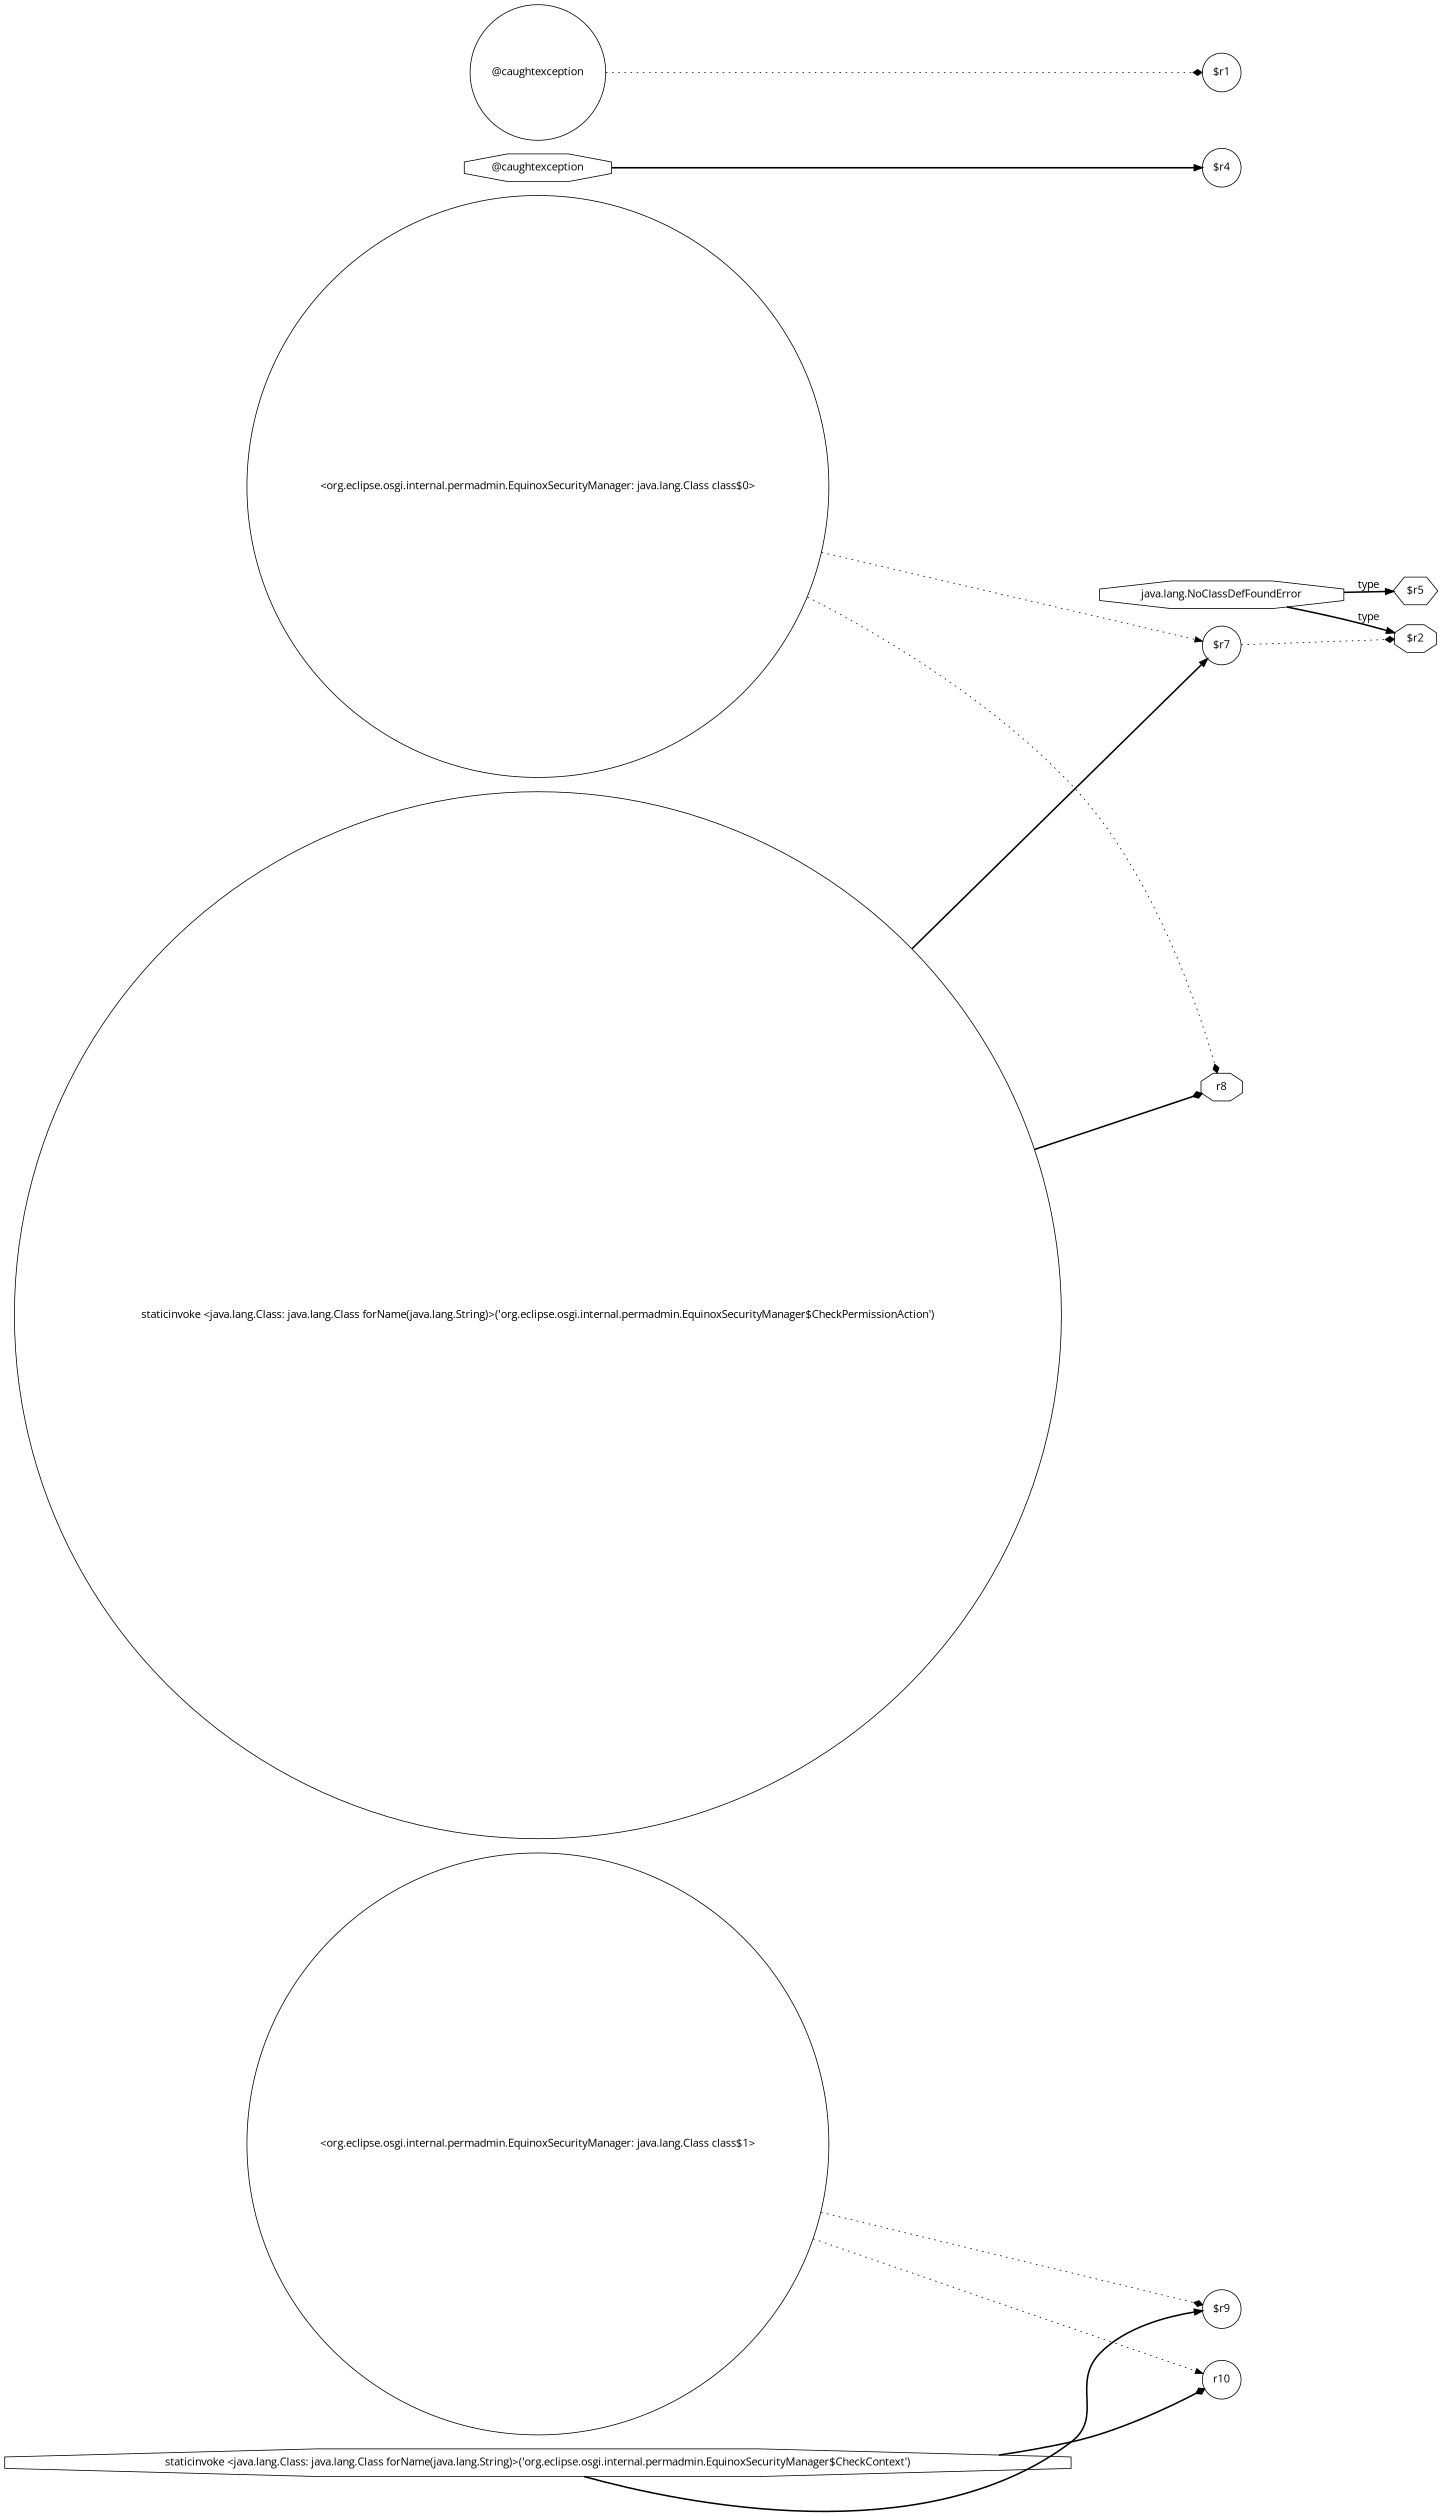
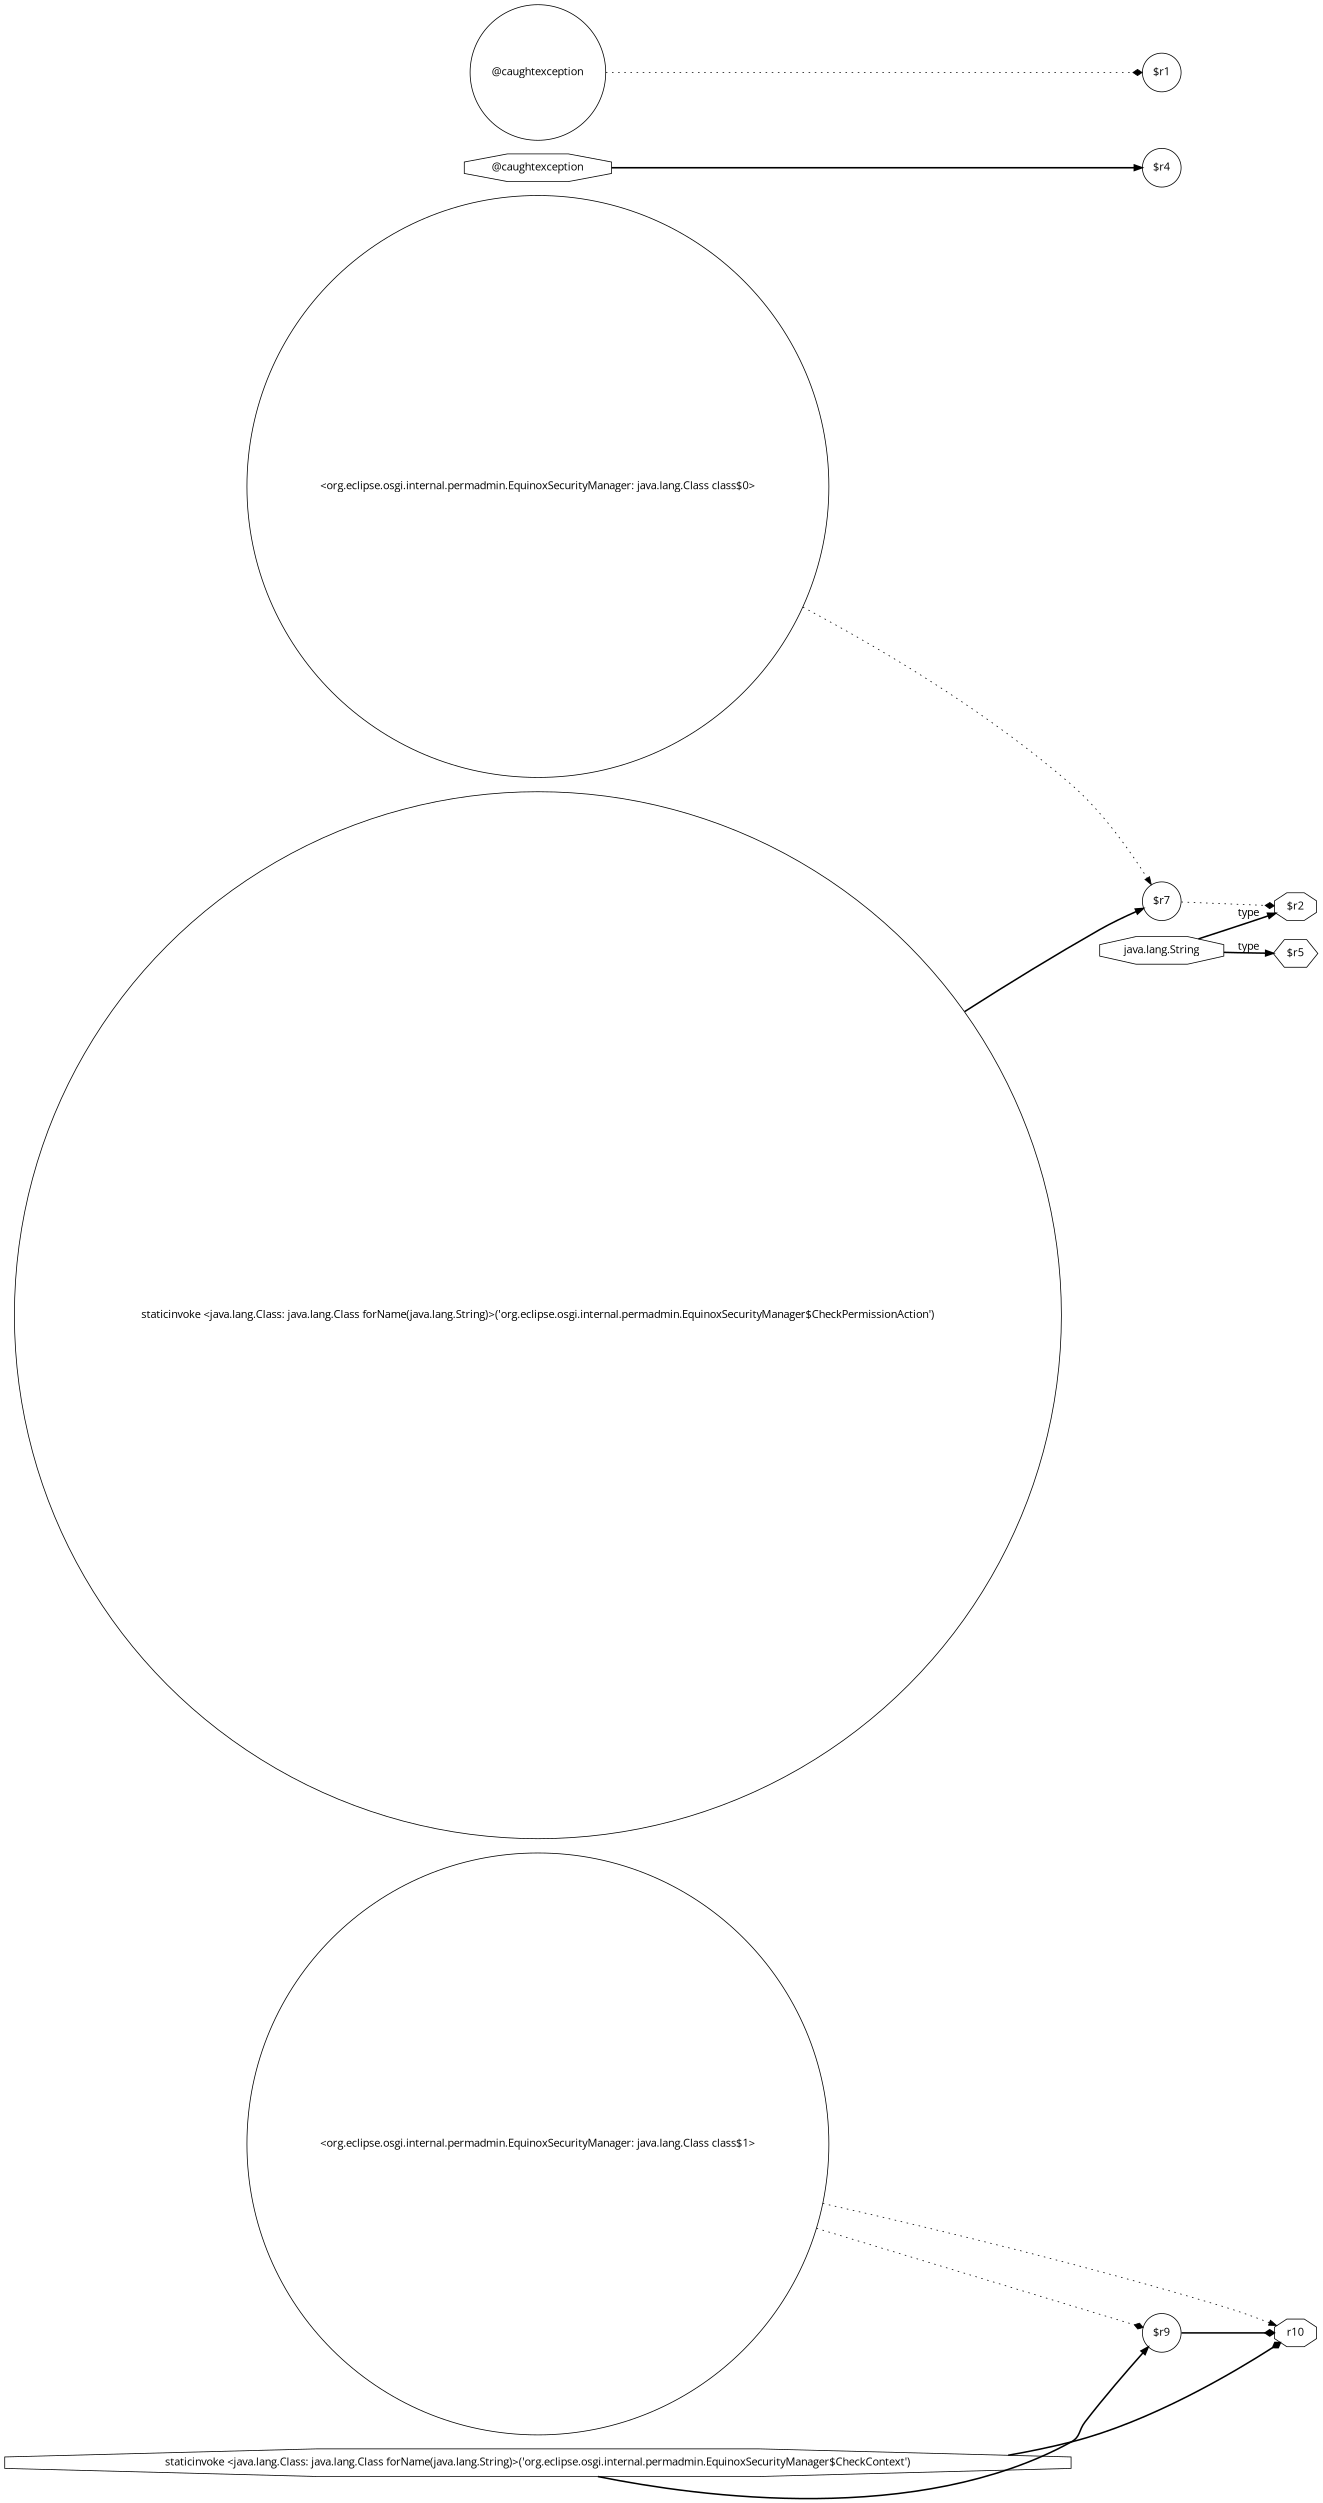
(1222, 595) -> (1162, 950)
(1222, 1087) -> none
none -> (1223, 2333)
(1222, 2380) -> (1296, 2333)
